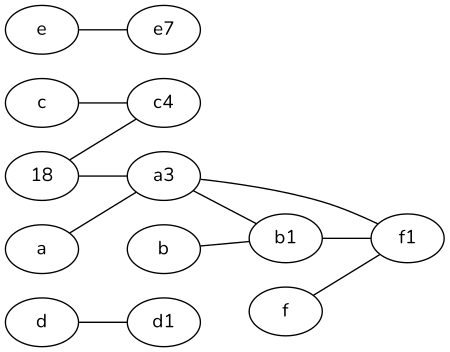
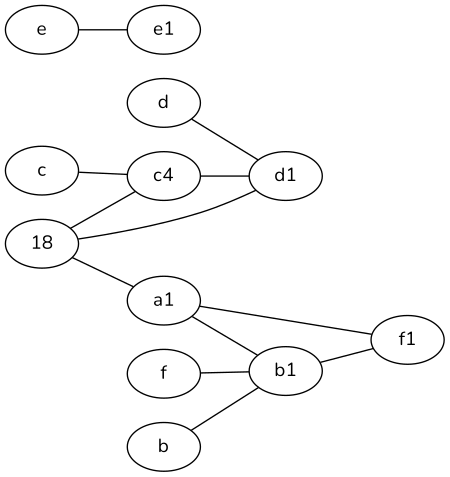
(164, 30) -> (164, 30)
(164, 176) -> (164, 301)
none -> (225, 176)
none -> (169, 221)
(42, 249) -> none
(347, 275) -> (225, 372)
